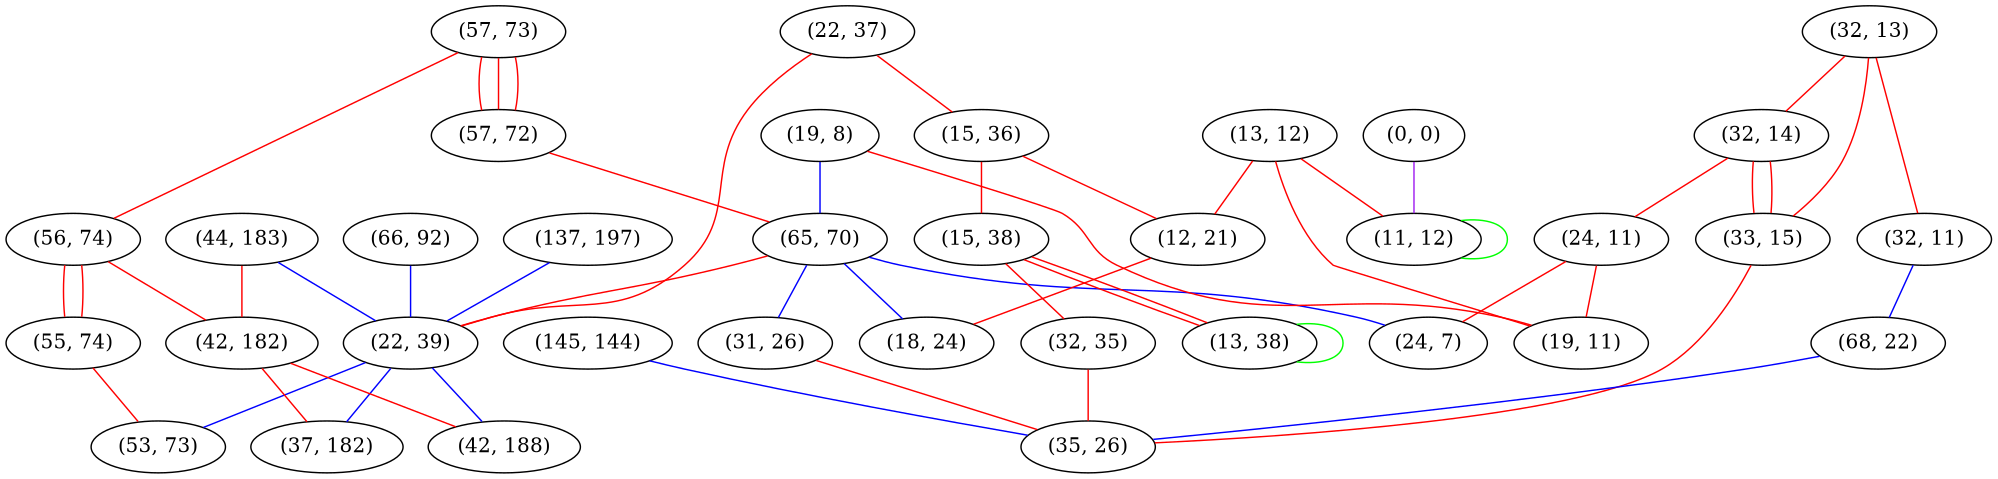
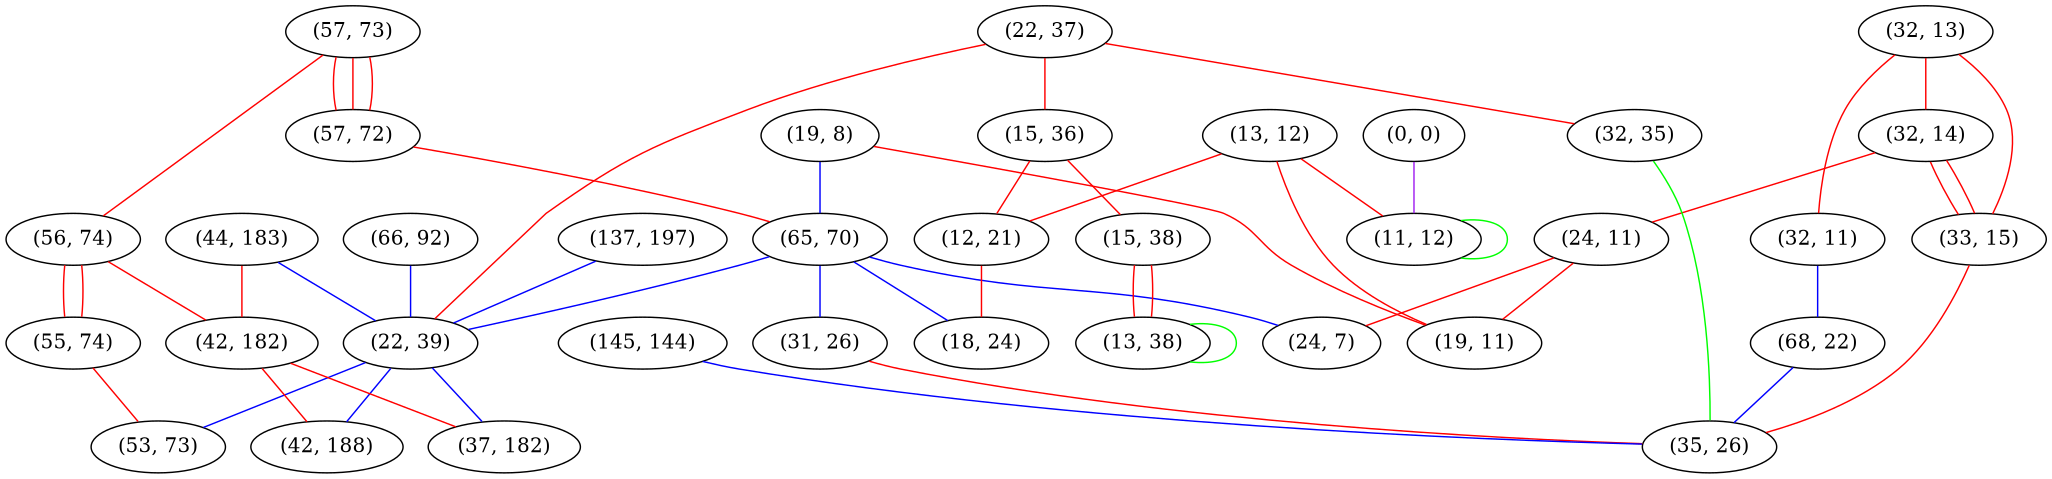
(614, 290) -> (619, 295)
(1035, 291) -> (1340, 84)
(1088, 395) -> (1700, 286)
